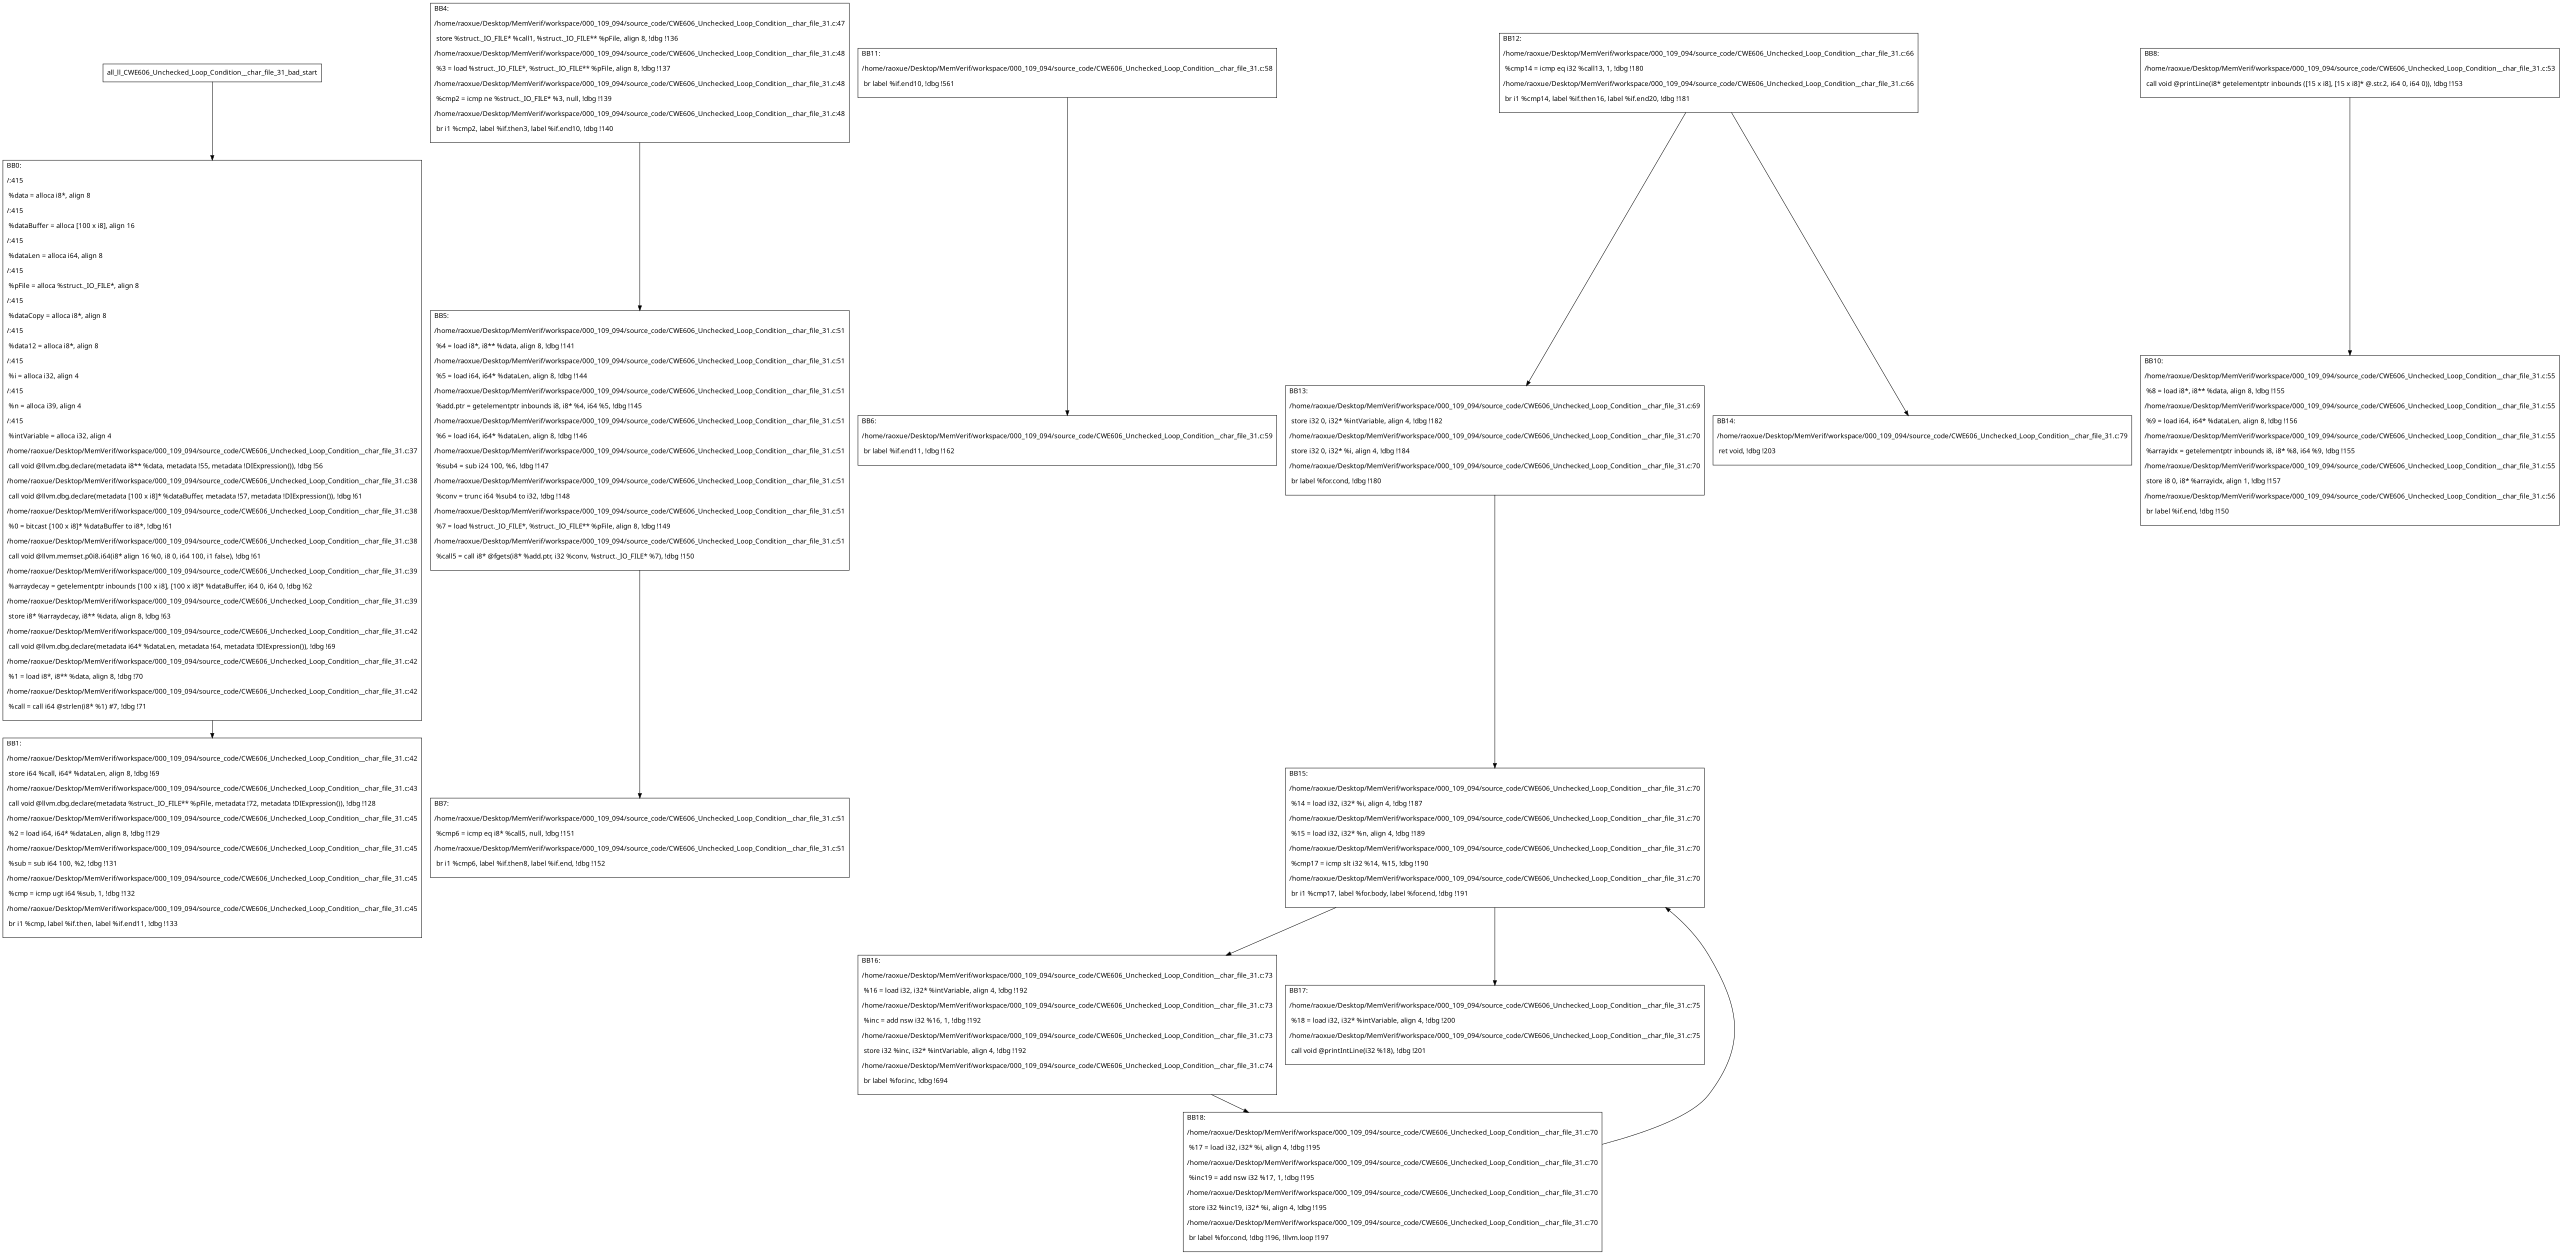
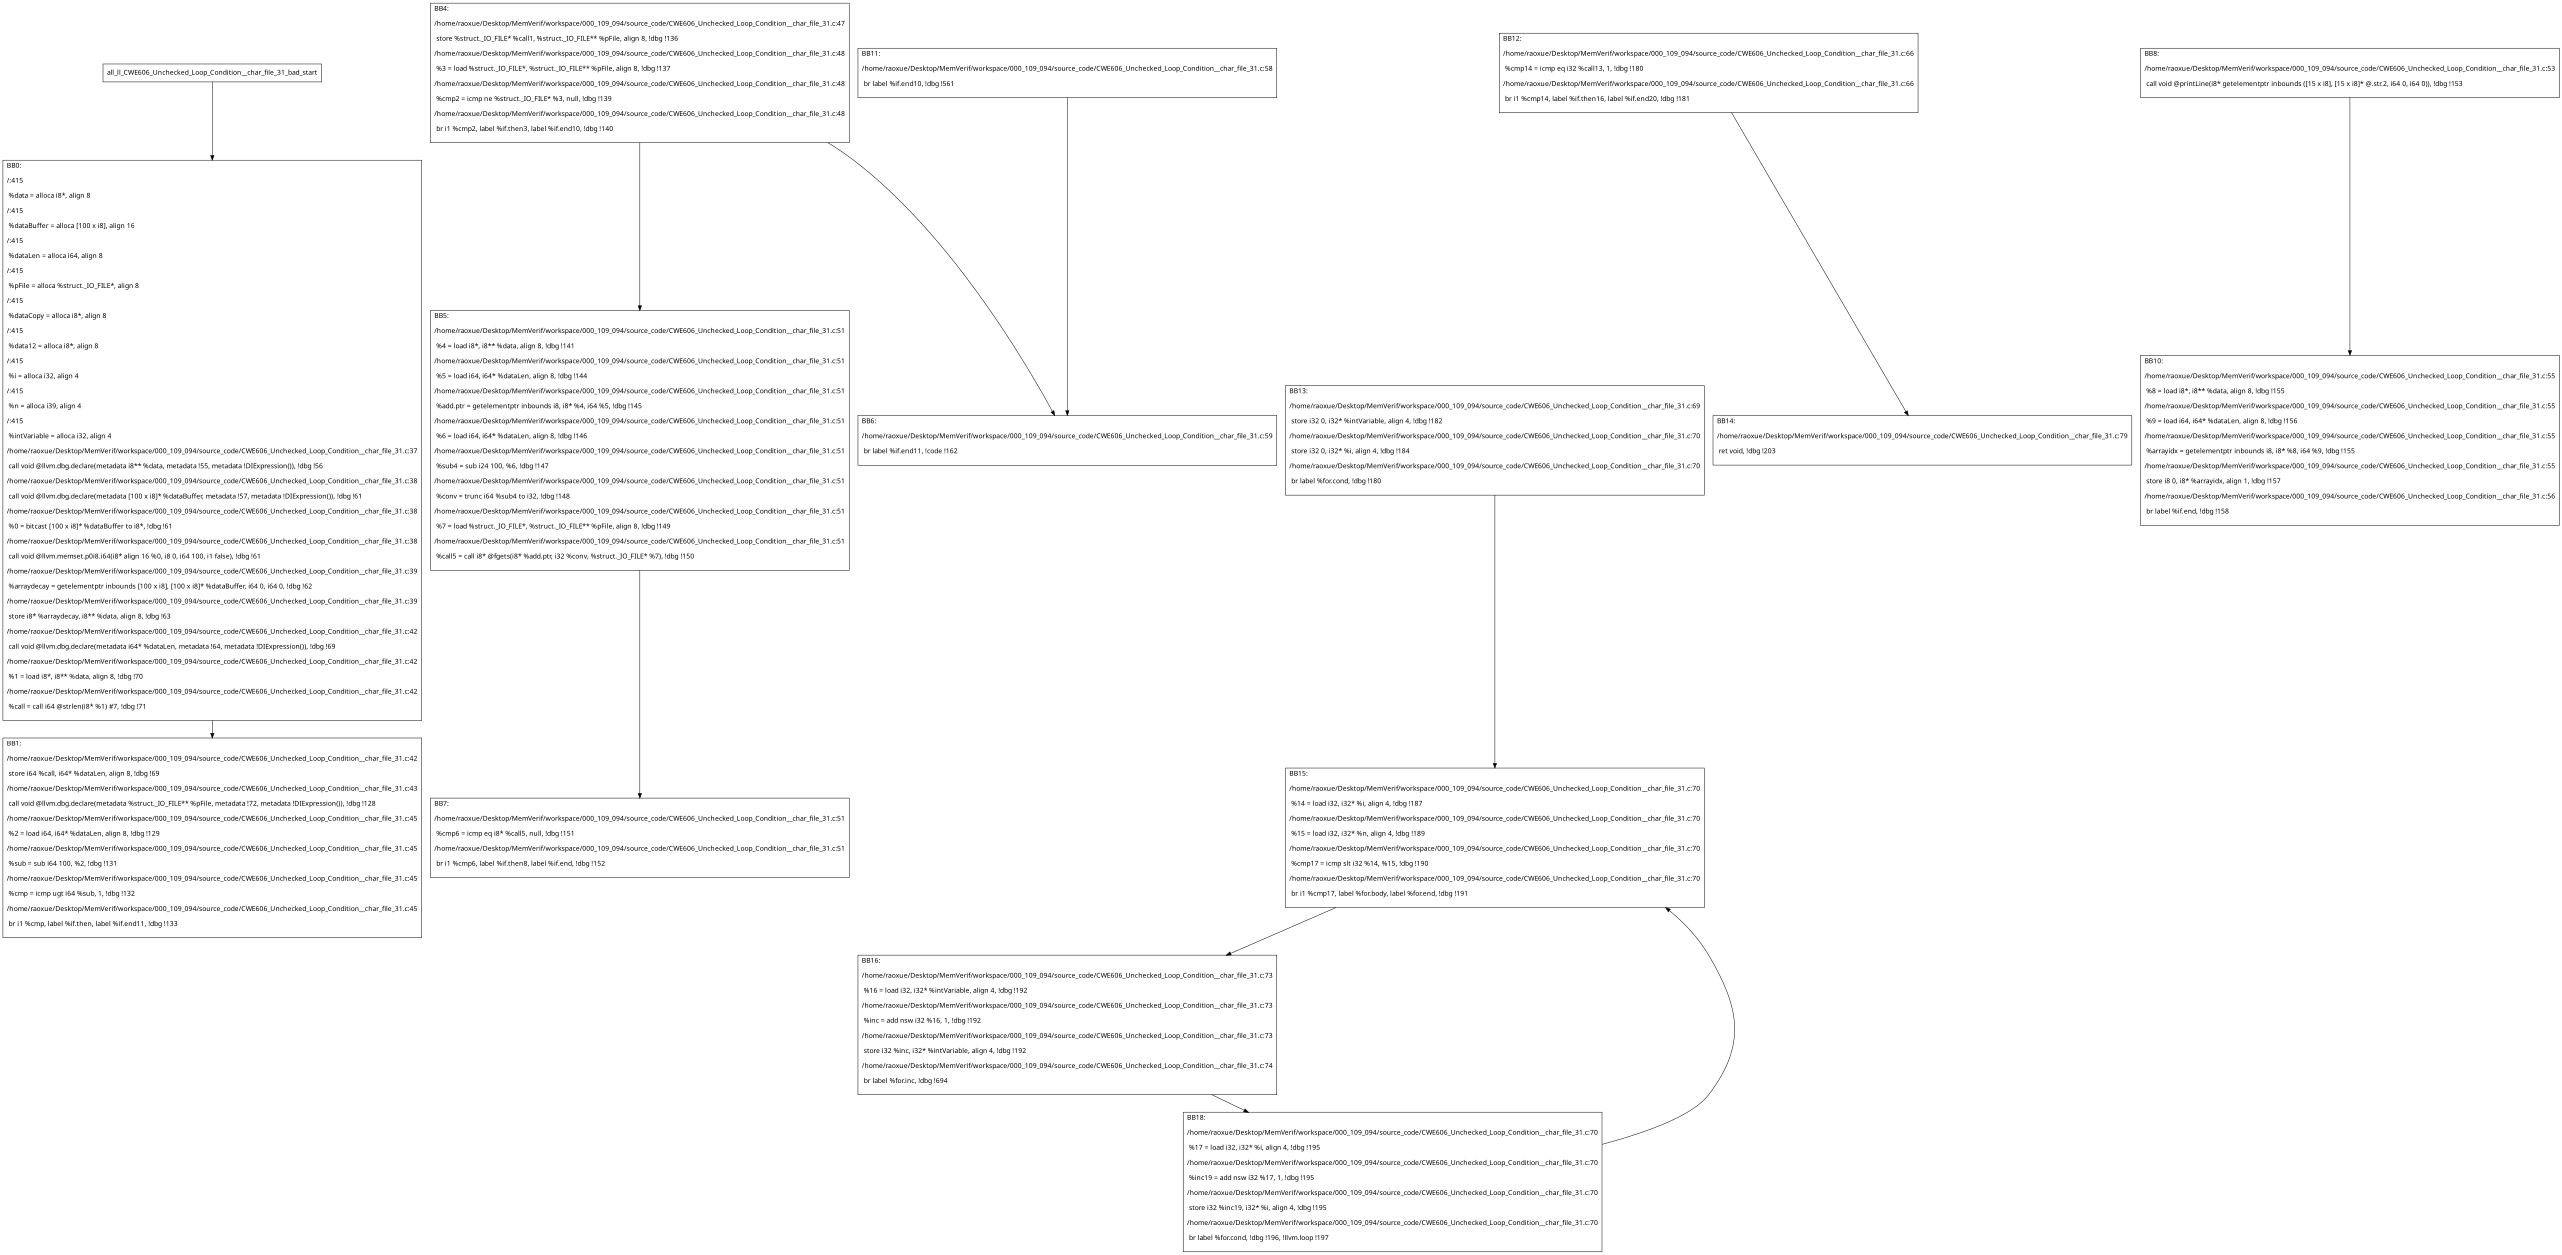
(1607, 247) -> none
none -> (955, 264)
(908, 451) -> (910, 451)
(2187, 511) -> (2187, 511)
(1495, 1025) -> none
